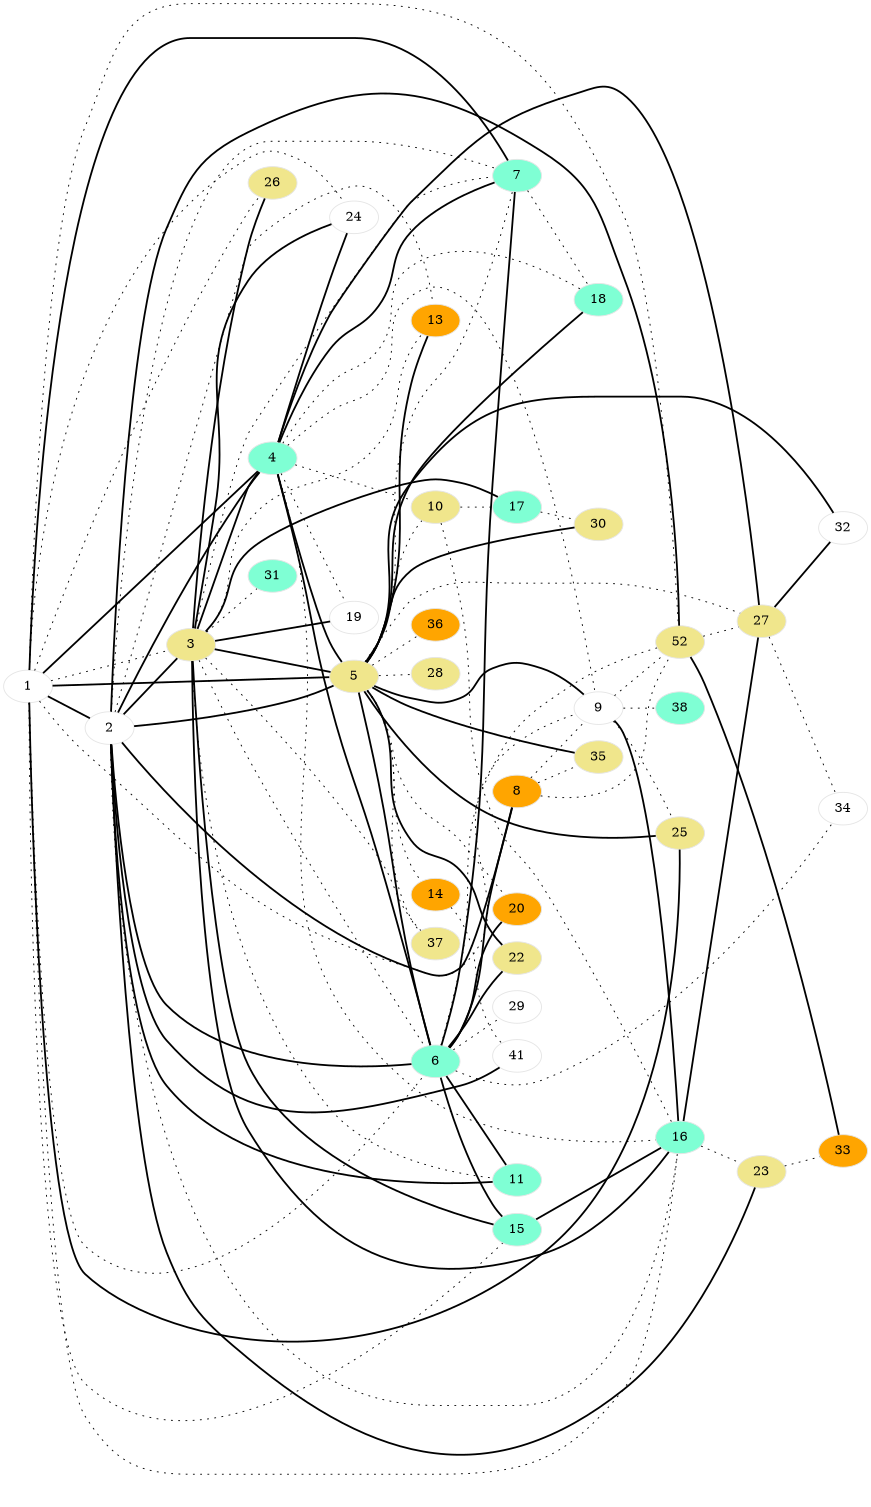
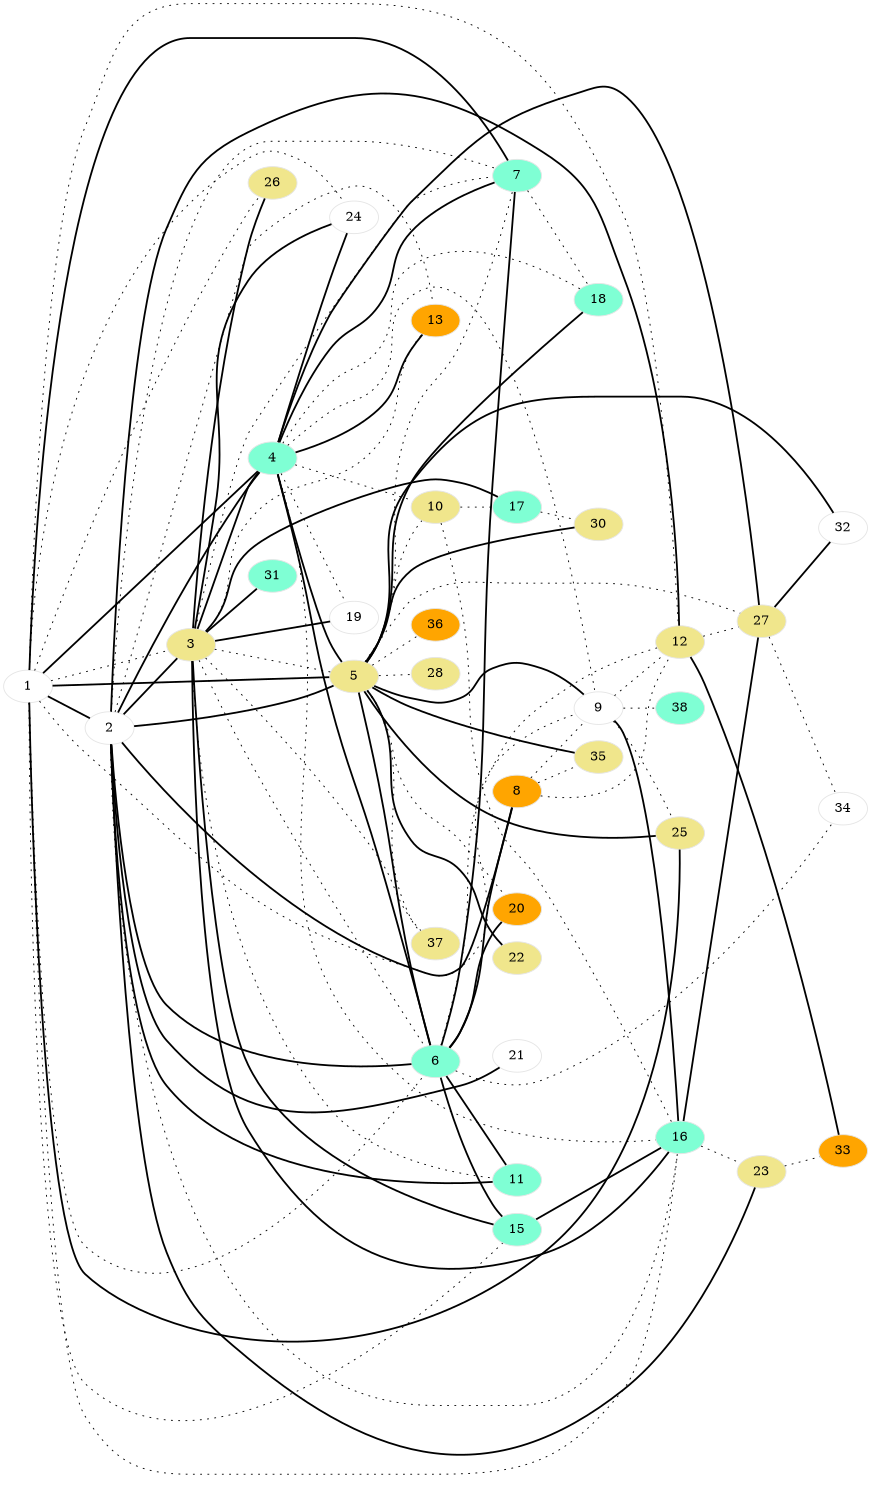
(403, 425) -> (376, 412)
(232, 610) -> (232, 610)
(680, 642) -> (680, 642)
(273, 661) -> (273, 661)
(436, 895) -> none
(485, 993) -> none
(517, 1007) -> none
(517, 1056) -> (517, 1056)
